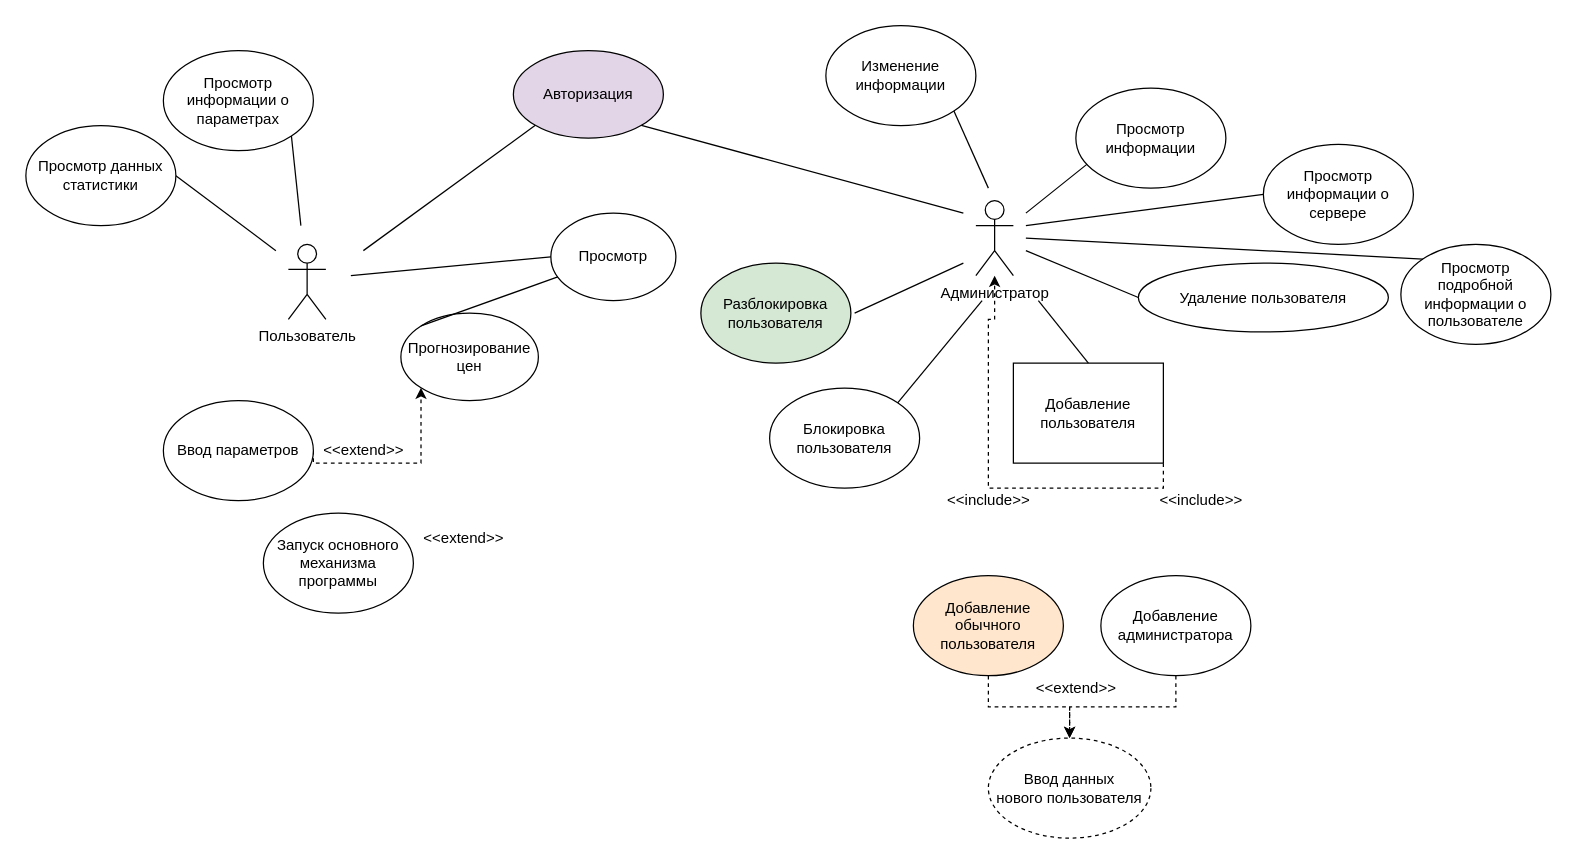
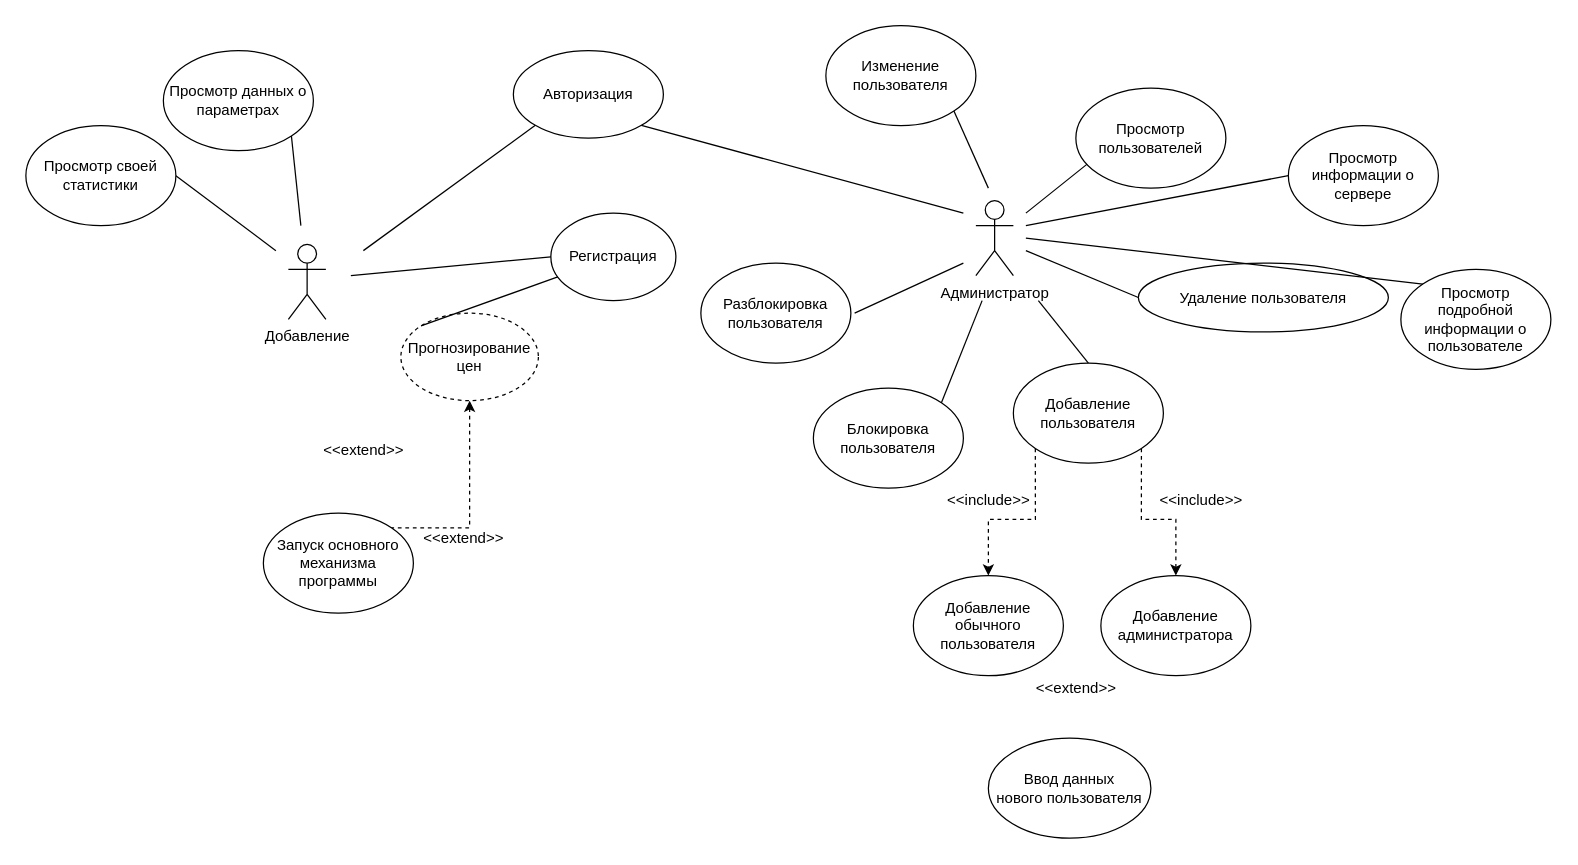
(901, 76) -> (901, 76)
(588, 94) -> (588, 94)
(238, 101) -> (238, 101)
(1151, 138) -> (1151, 138)
(101, 176) -> (101, 176)
(1338, 194) -> (1363, 176)
(613, 257) -> (613, 257)
(1476, 294) -> (1476, 319)
(776, 313) -> (776, 313)
(308, 337) -> (308, 337)
(469, 357) -> (469, 357)
(1088, 413) -> (1088, 413)
(844, 438) -> (888, 438)
(238, 451) -> none
(395, 463) -> none
(988, 484) -> (1147, 519)
none -> (469, 508)
none -> (1023, 519)
(988, 626) -> (988, 626)
(1012, 707) -> none
(1140, 707) -> none
(1069, 788) -> (1069, 788)
